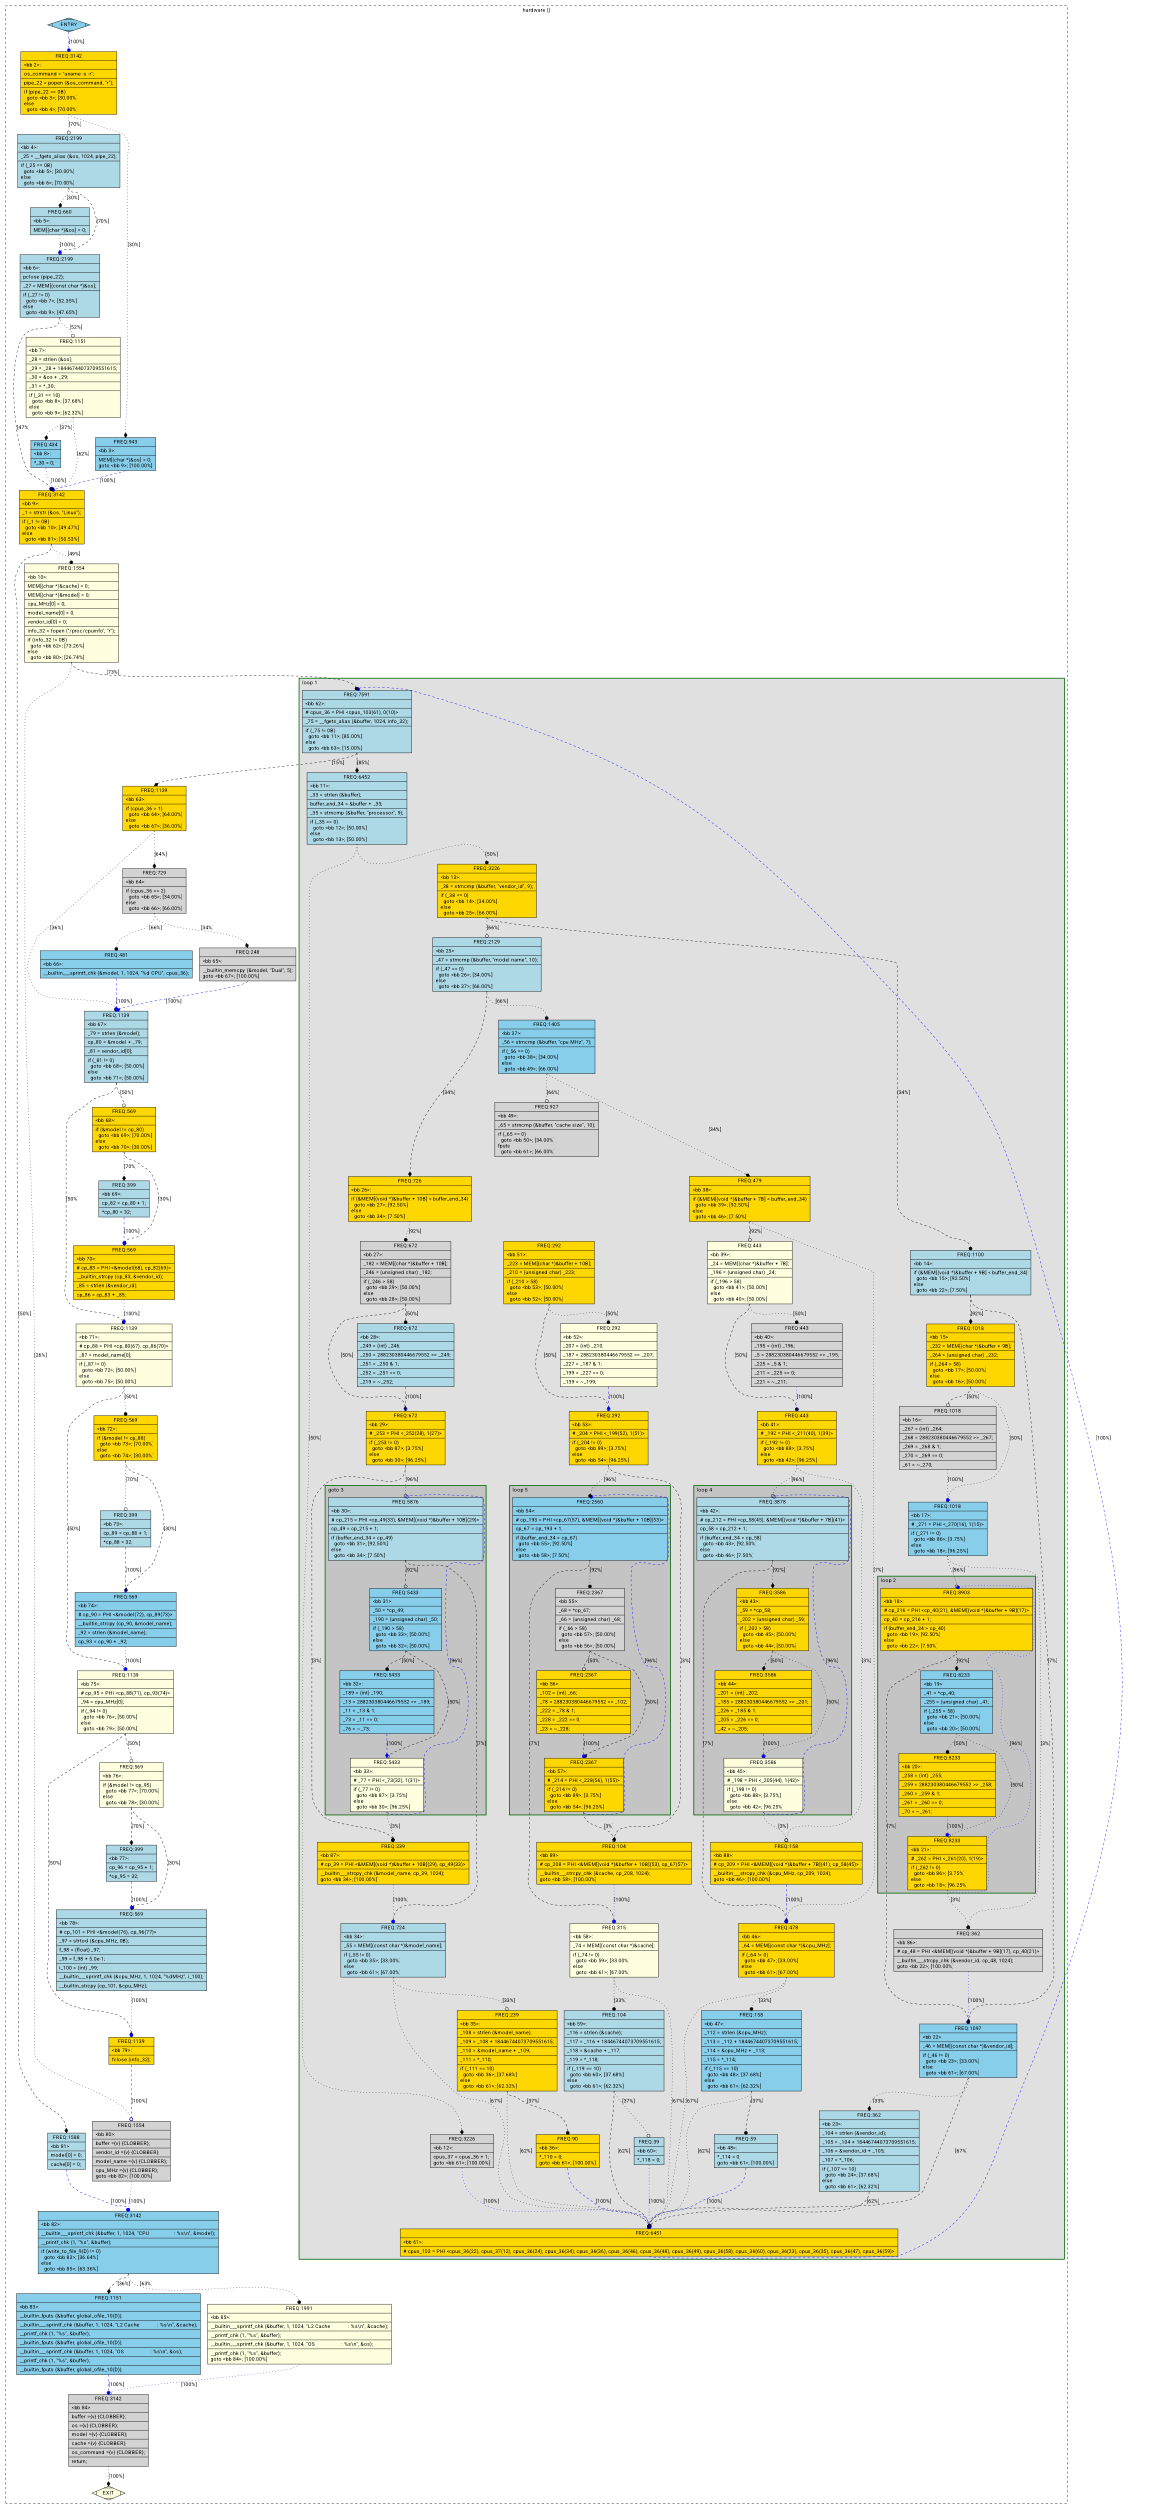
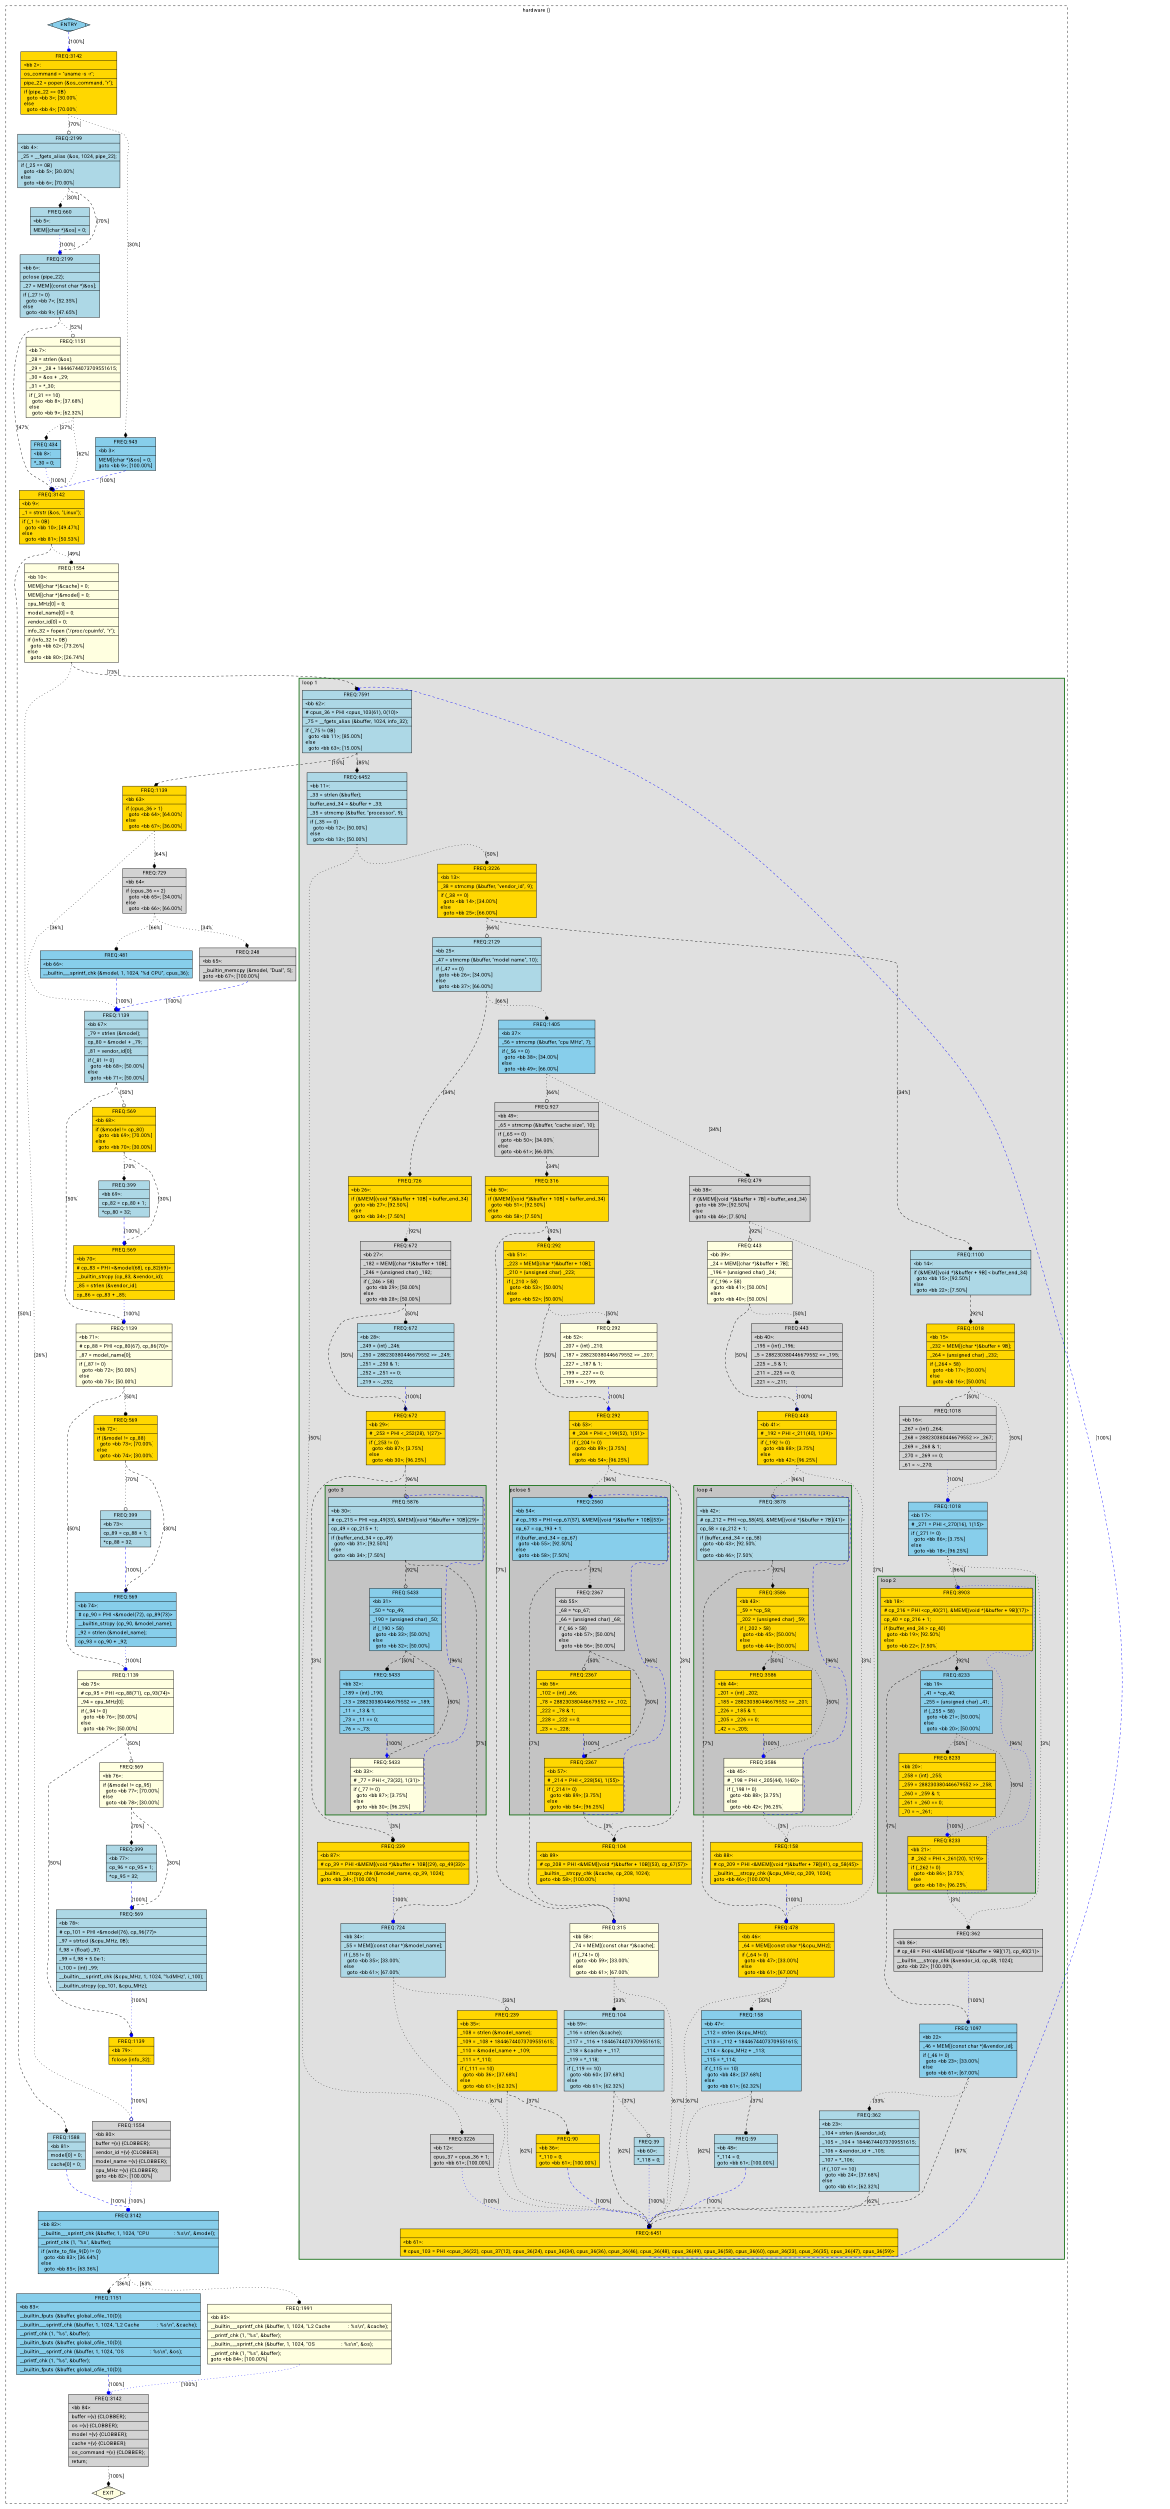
(504, 1146) -> (503, 1146)
none -> (547, 1199)
(750, 1199) -> (750, 1199)
(520, 1490) -> (520, 1490)
(1049, 1672) -> none
